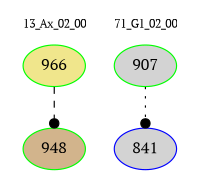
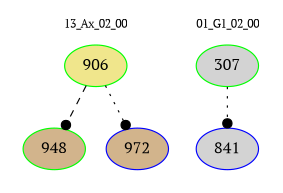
(146, 25) -> (228, 25)
(54, 66) -> (96, 66)
(145, 66) -> (227, 66)
none -> (137, 149)
